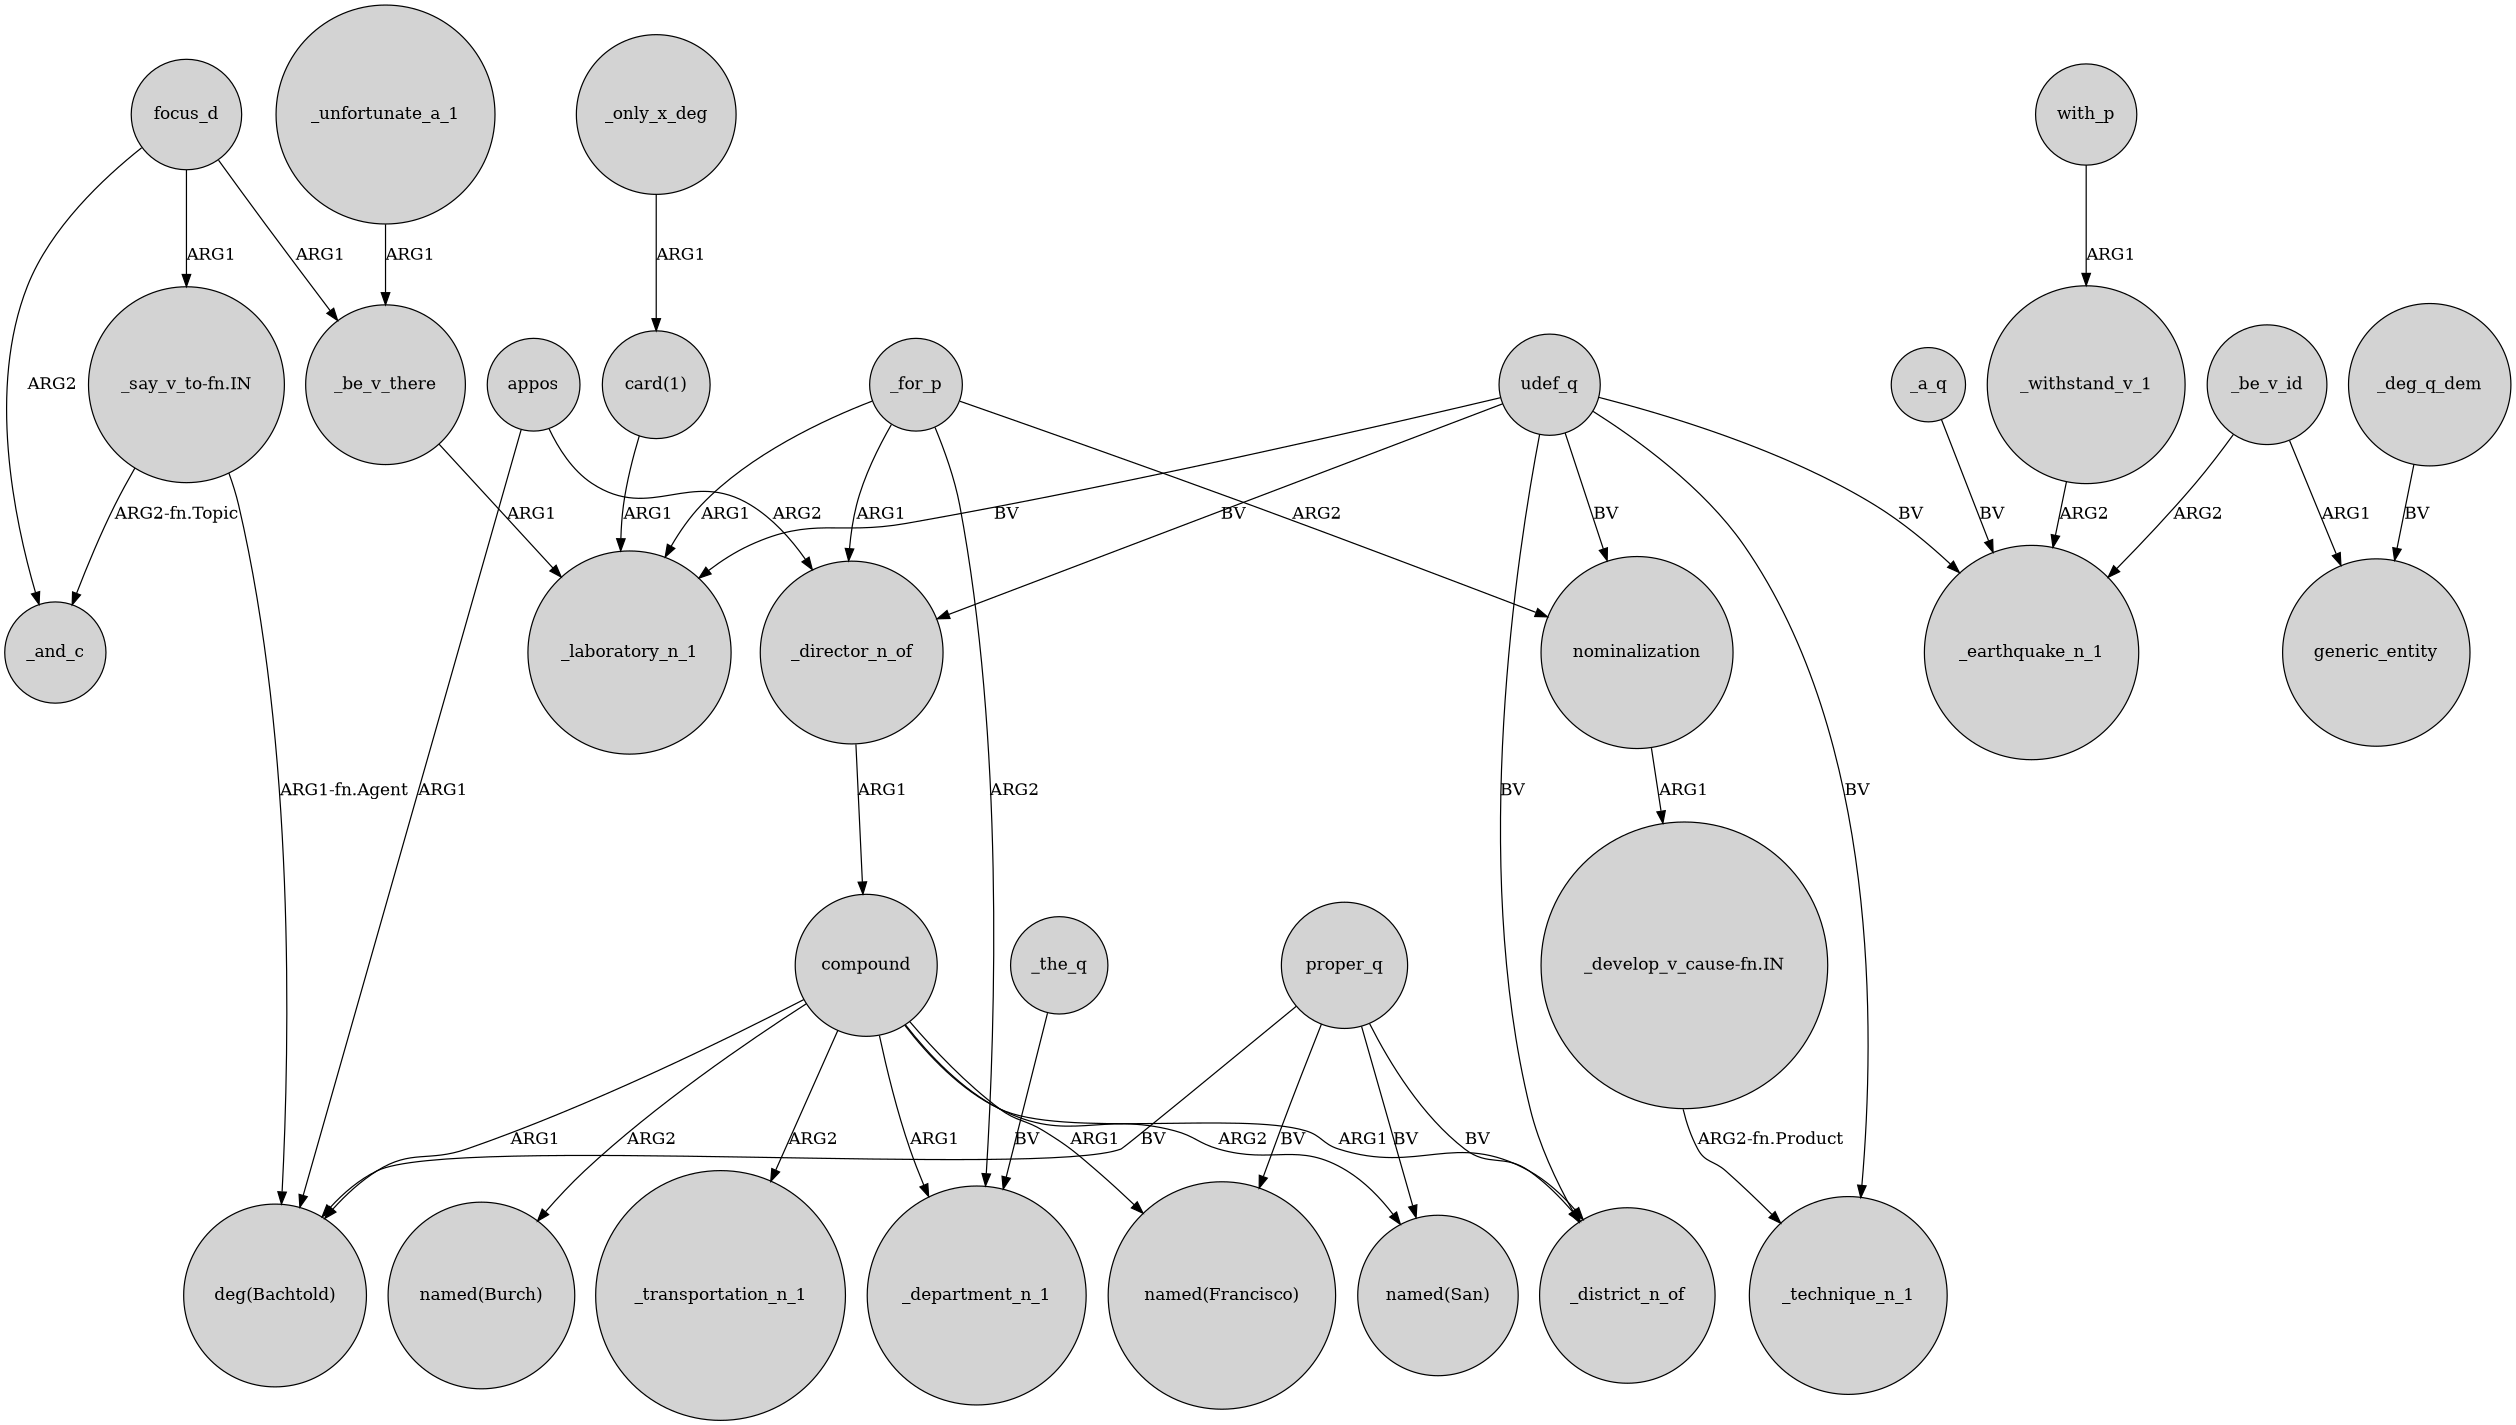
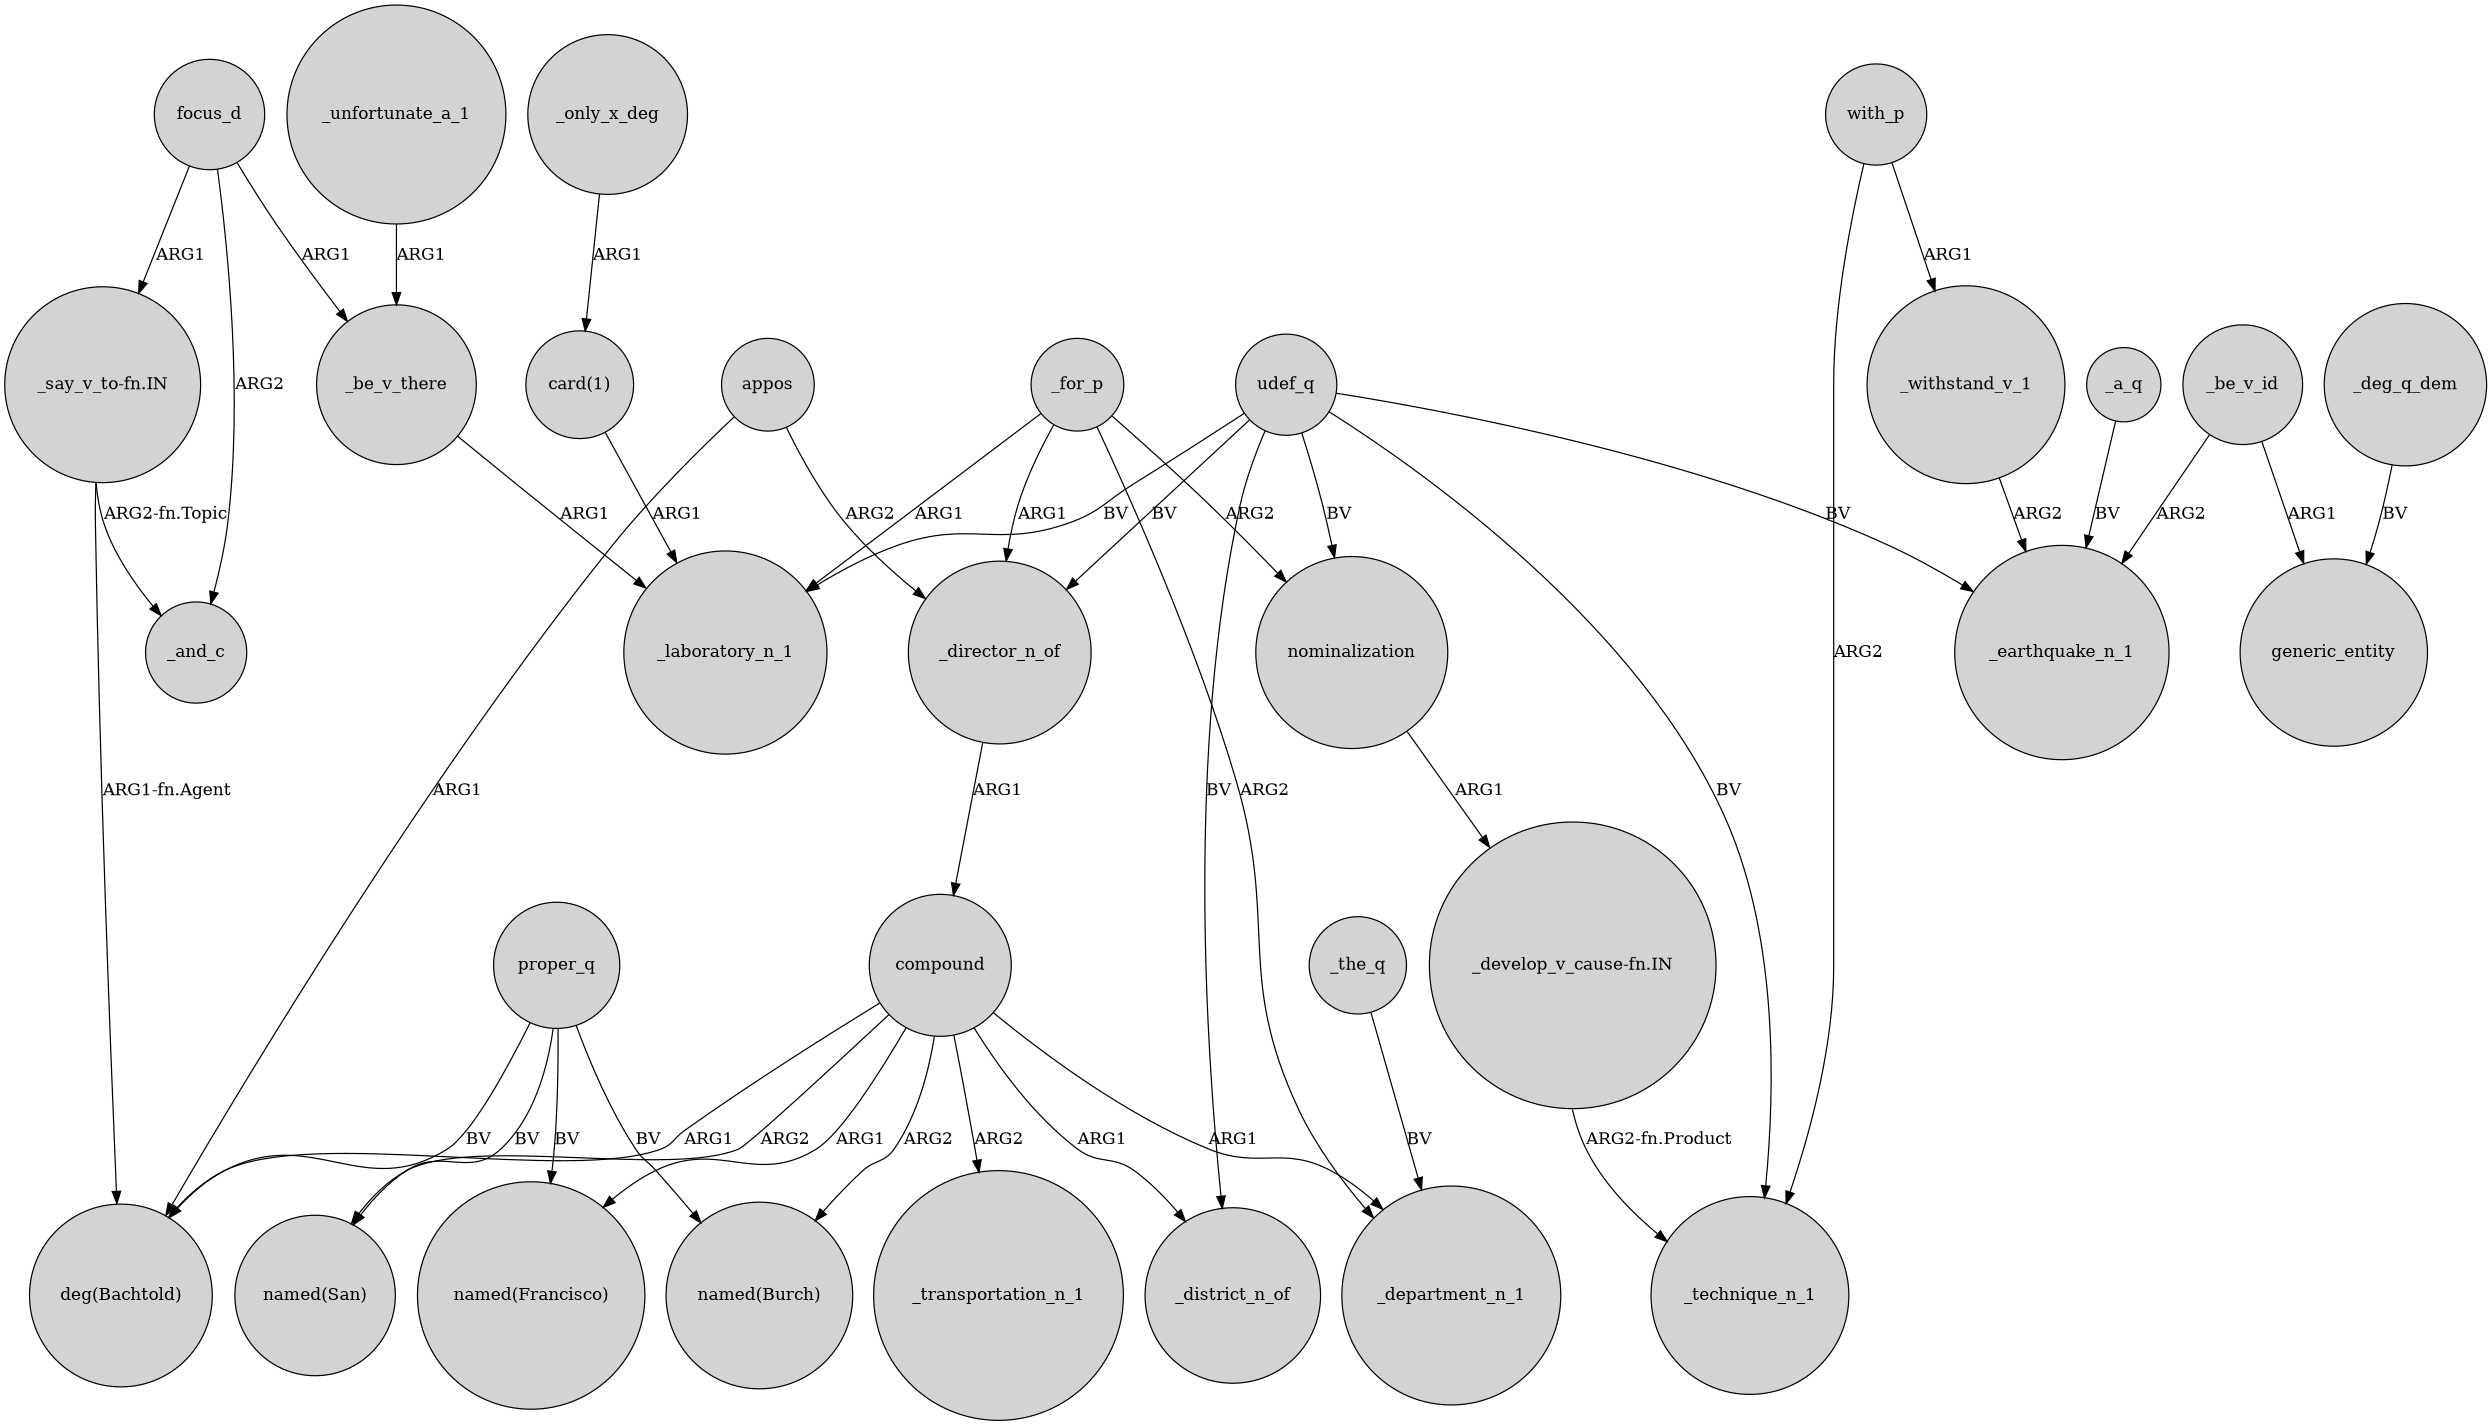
none -> (1834, 679)
(1453, 1139) -> (622, 1127)
